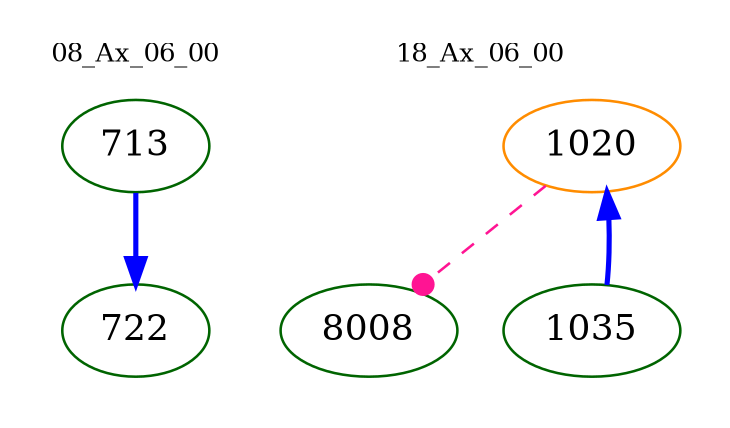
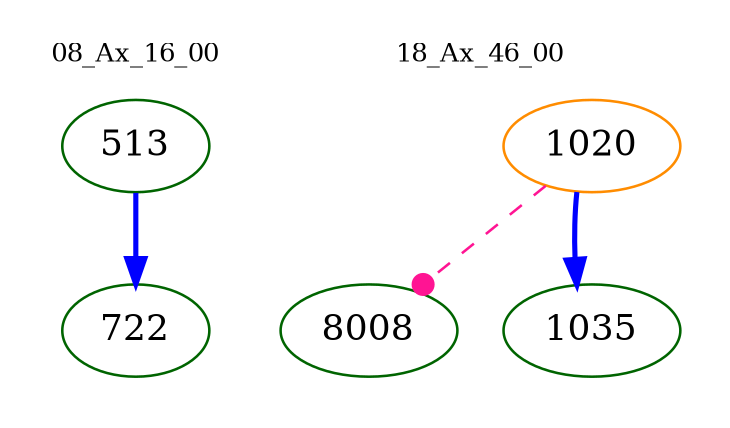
(136, 55) -> (136, 55)
(480, 55) -> (480, 55)
(136, 146) -> (136, 146)
(609, 252) -> (575, 225)
